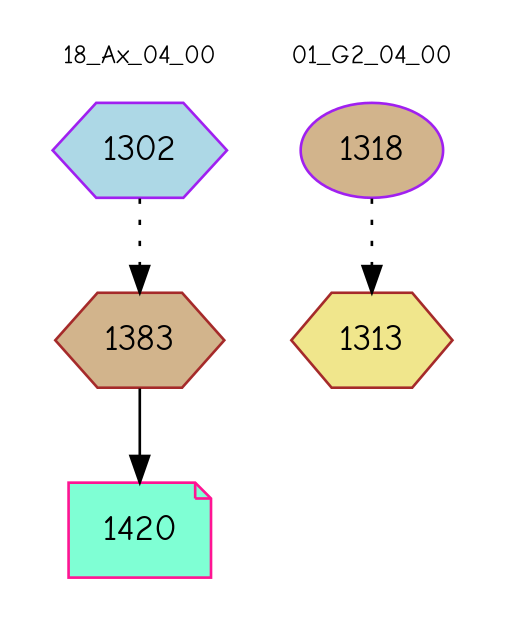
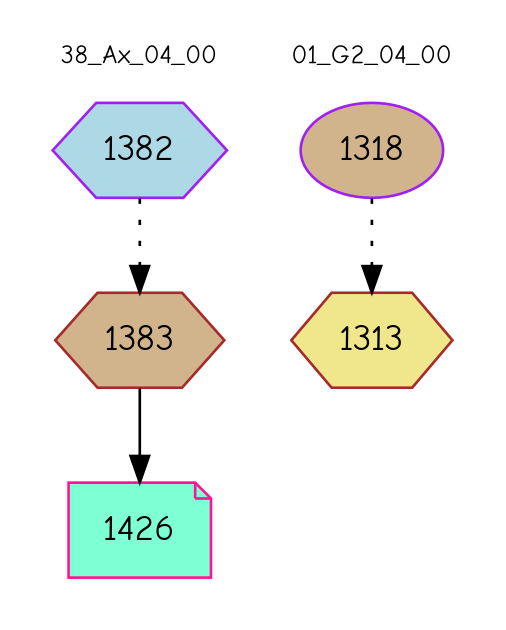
(140, 57) -> (140, 57)
(140, 150) -> (140, 150)
(140, 530) -> (140, 530)
